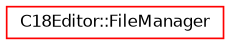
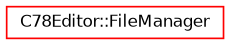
(115, 23) -> (115, 23)
